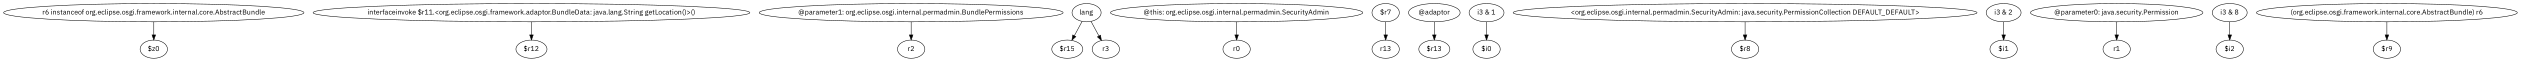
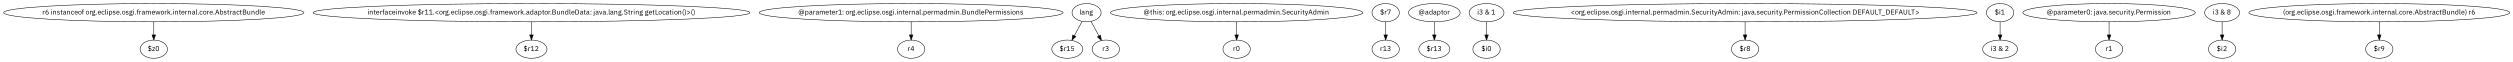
(2004, 28) -> (2000, 28)
(911, 49) -> (911, 49)
